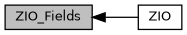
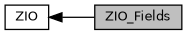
(122, 17) -> (78, 17)
